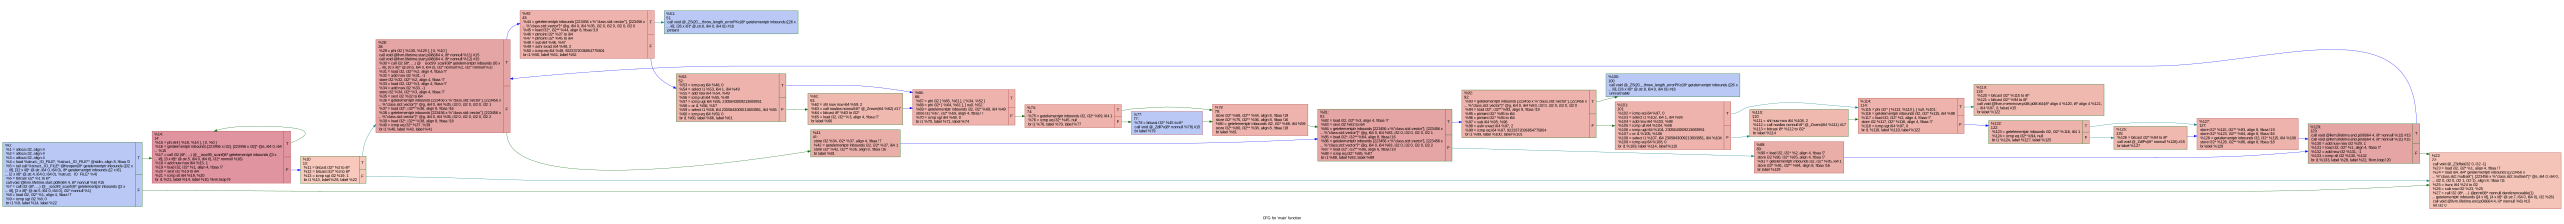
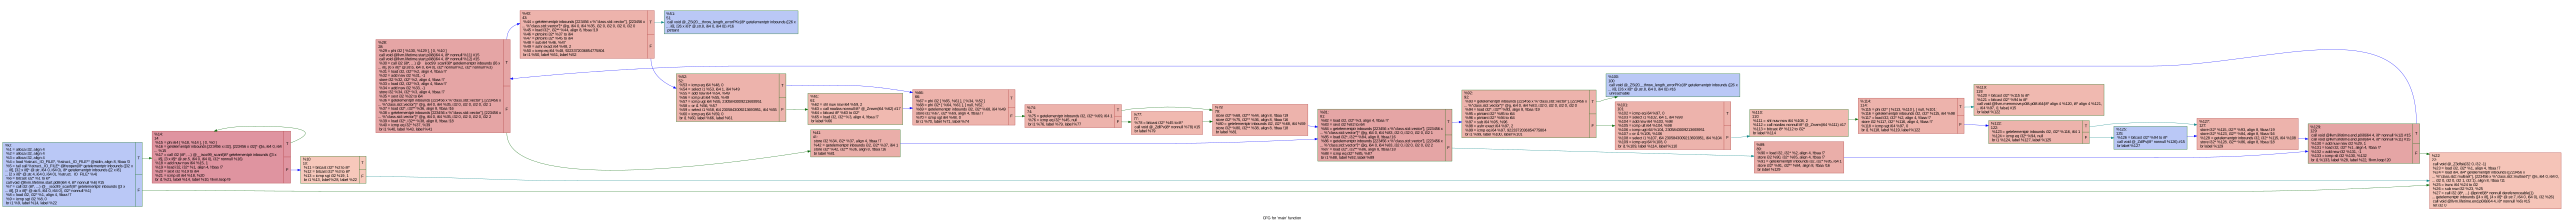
(1793, 103) -> none
(1167, 123) -> (1167, 123)
(1311, 126) -> (1311, 126)
(2150, 138) -> (2150, 138)
(366, 140) -> none
